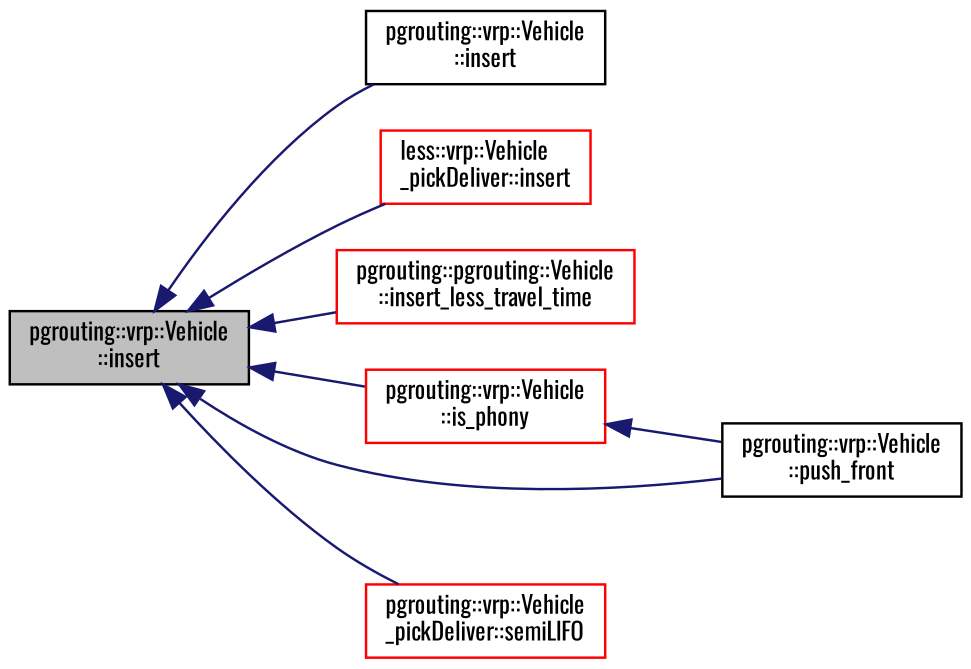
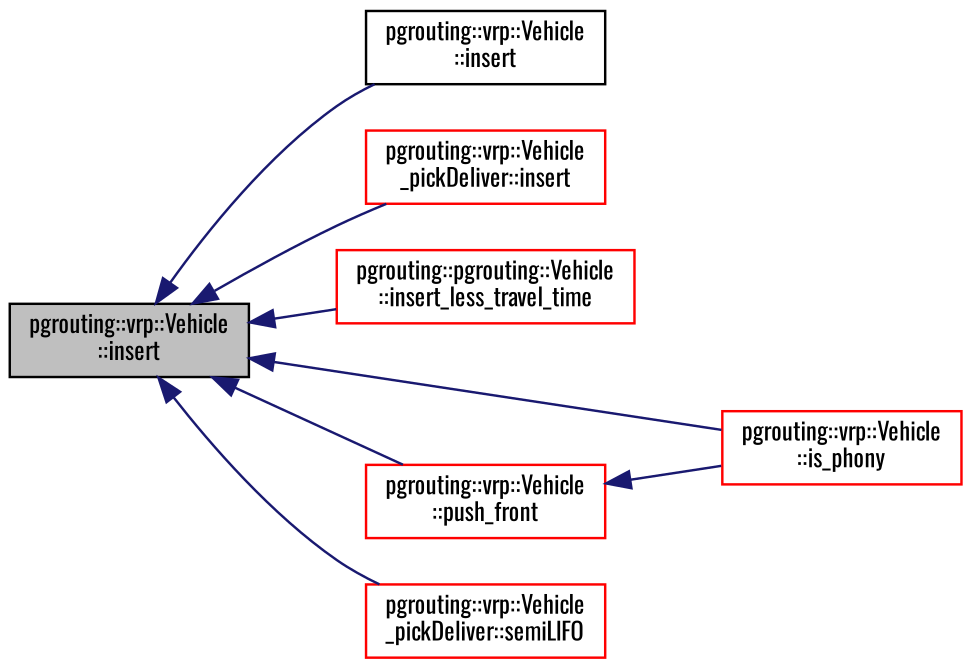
(486, 167) -> (486, 167)
(676, 435) -> (676, 473)
(842, 460) -> (486, 501)
